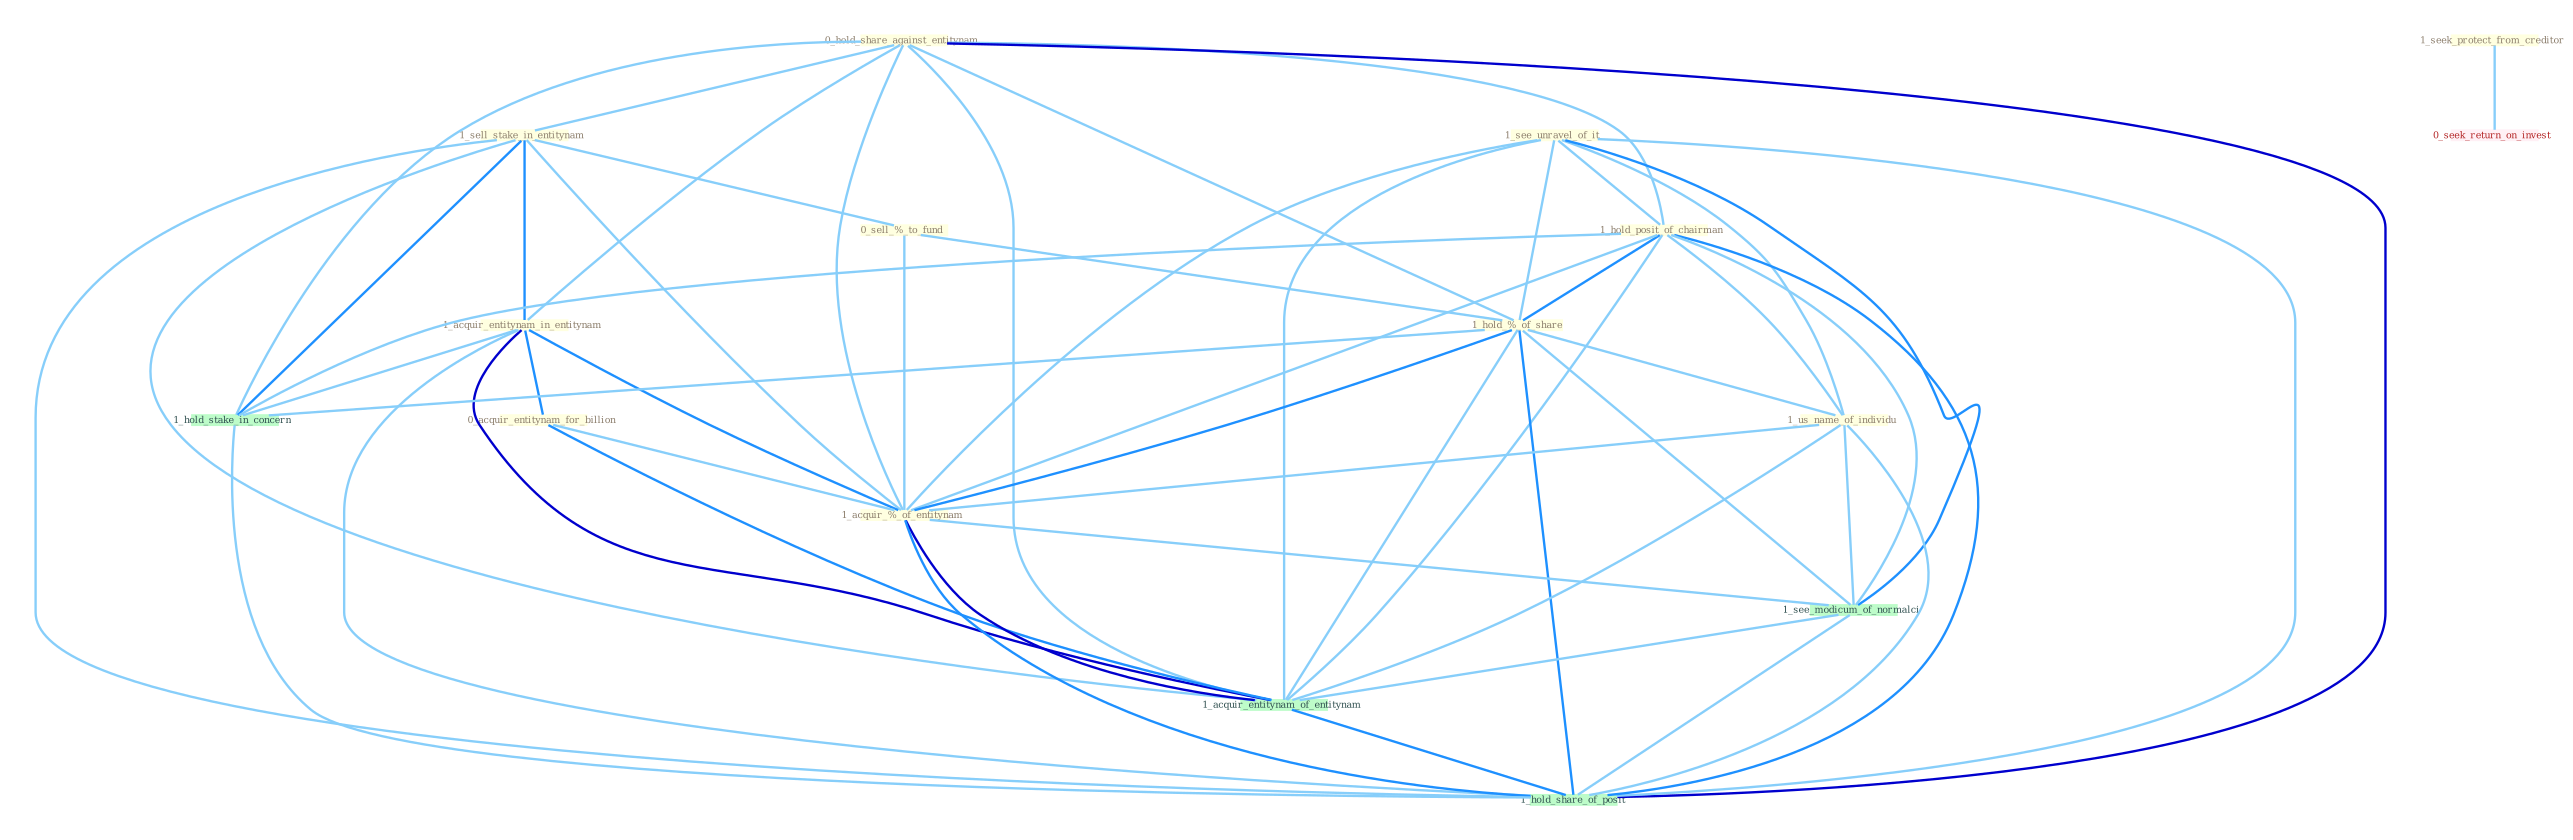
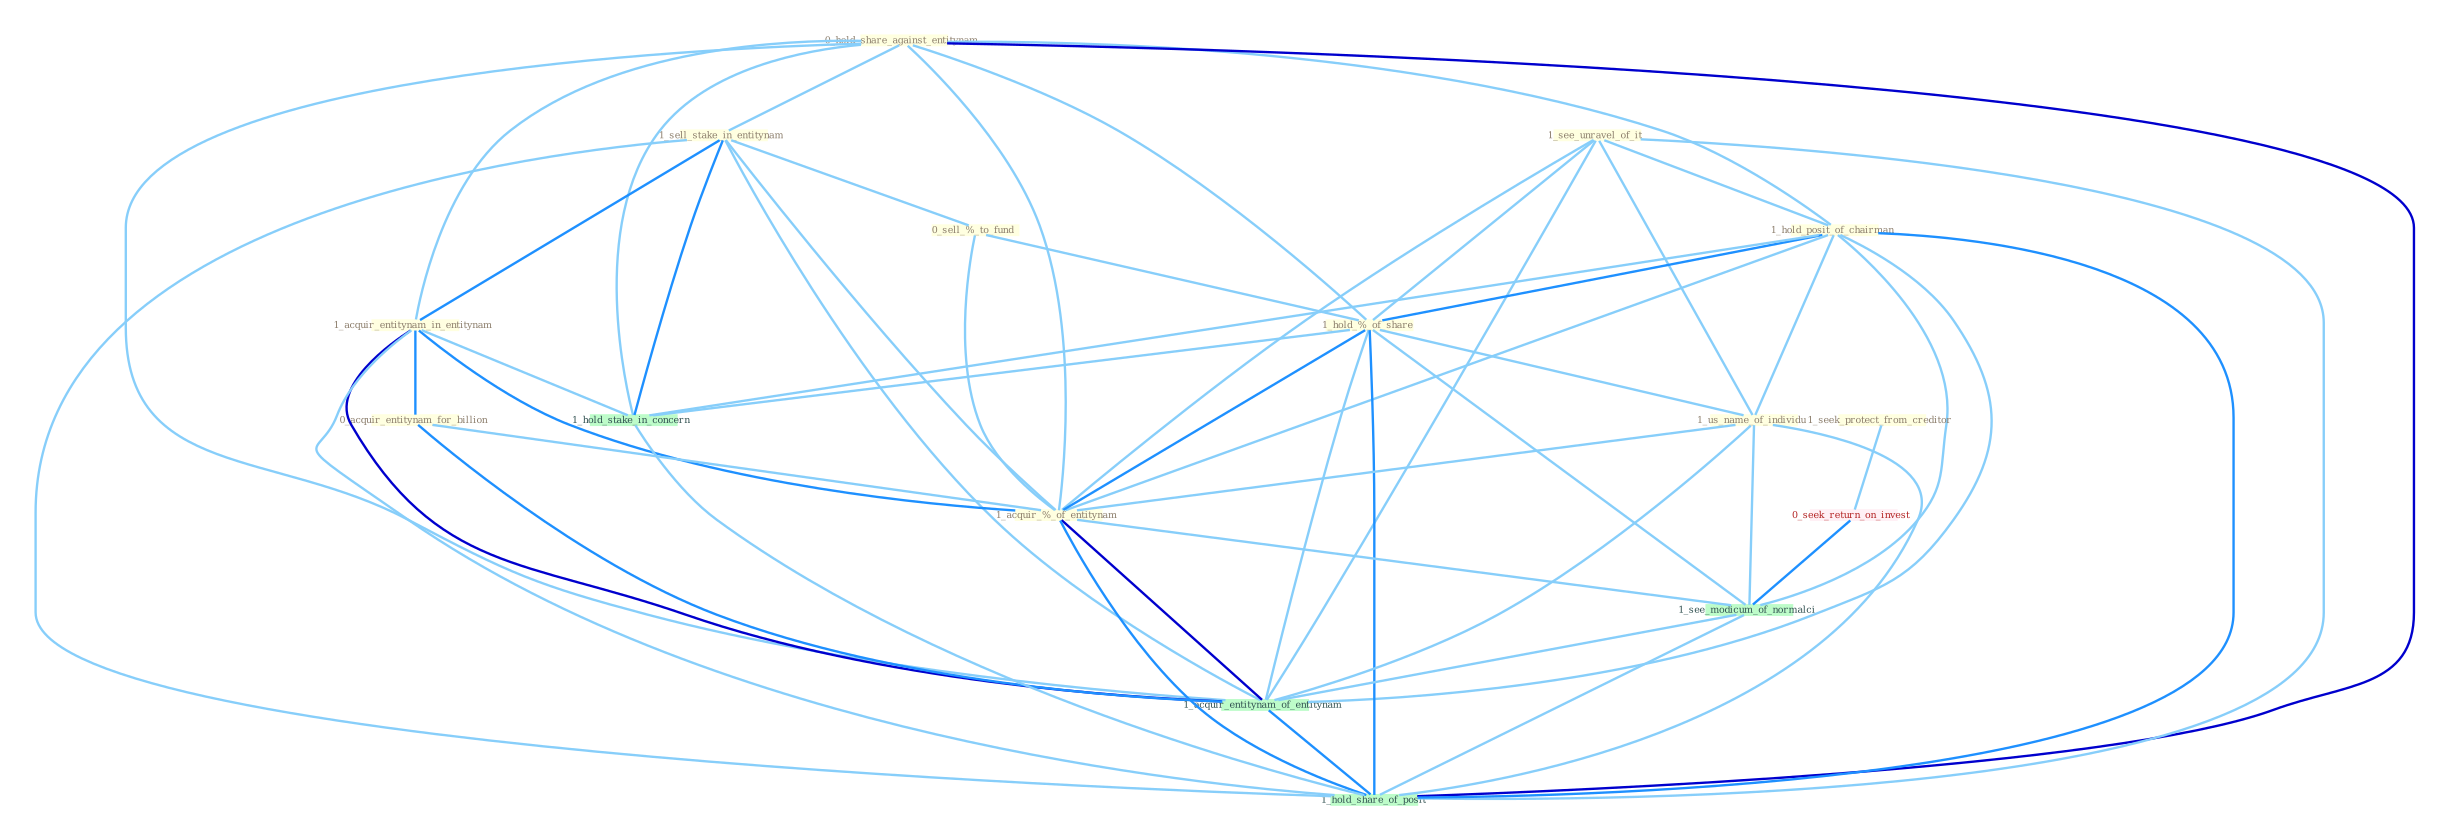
(1882, 311) -> (1802, 562)
